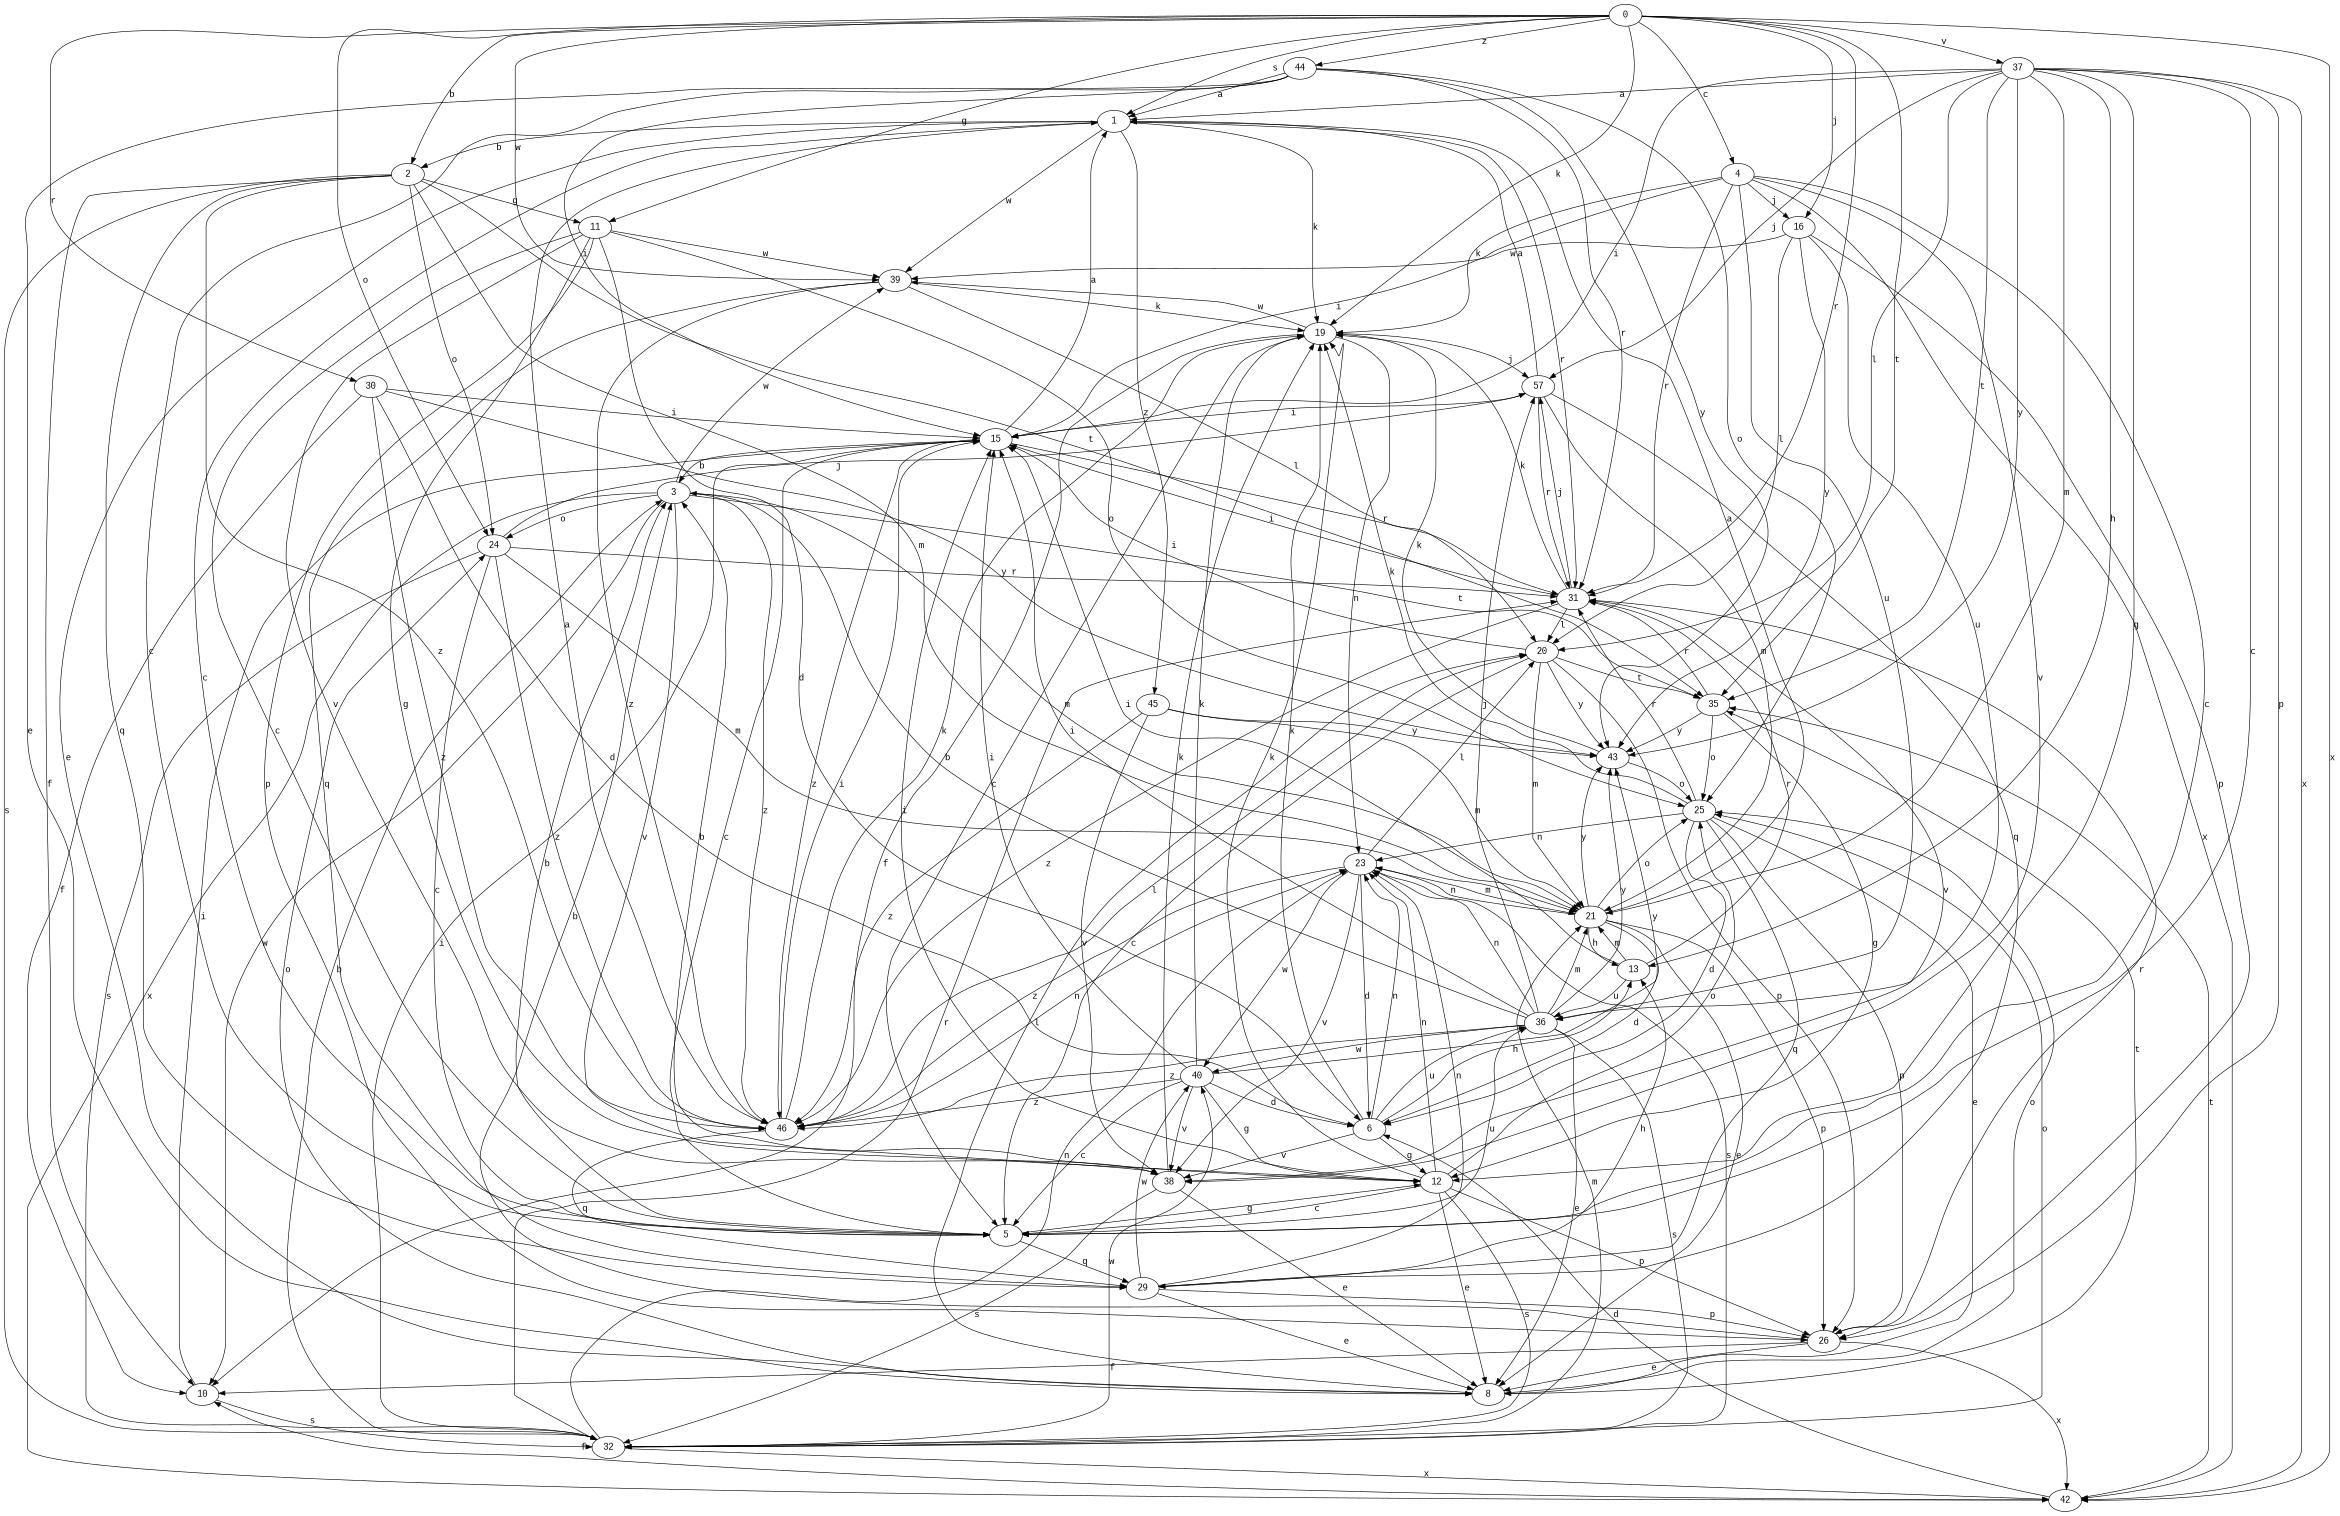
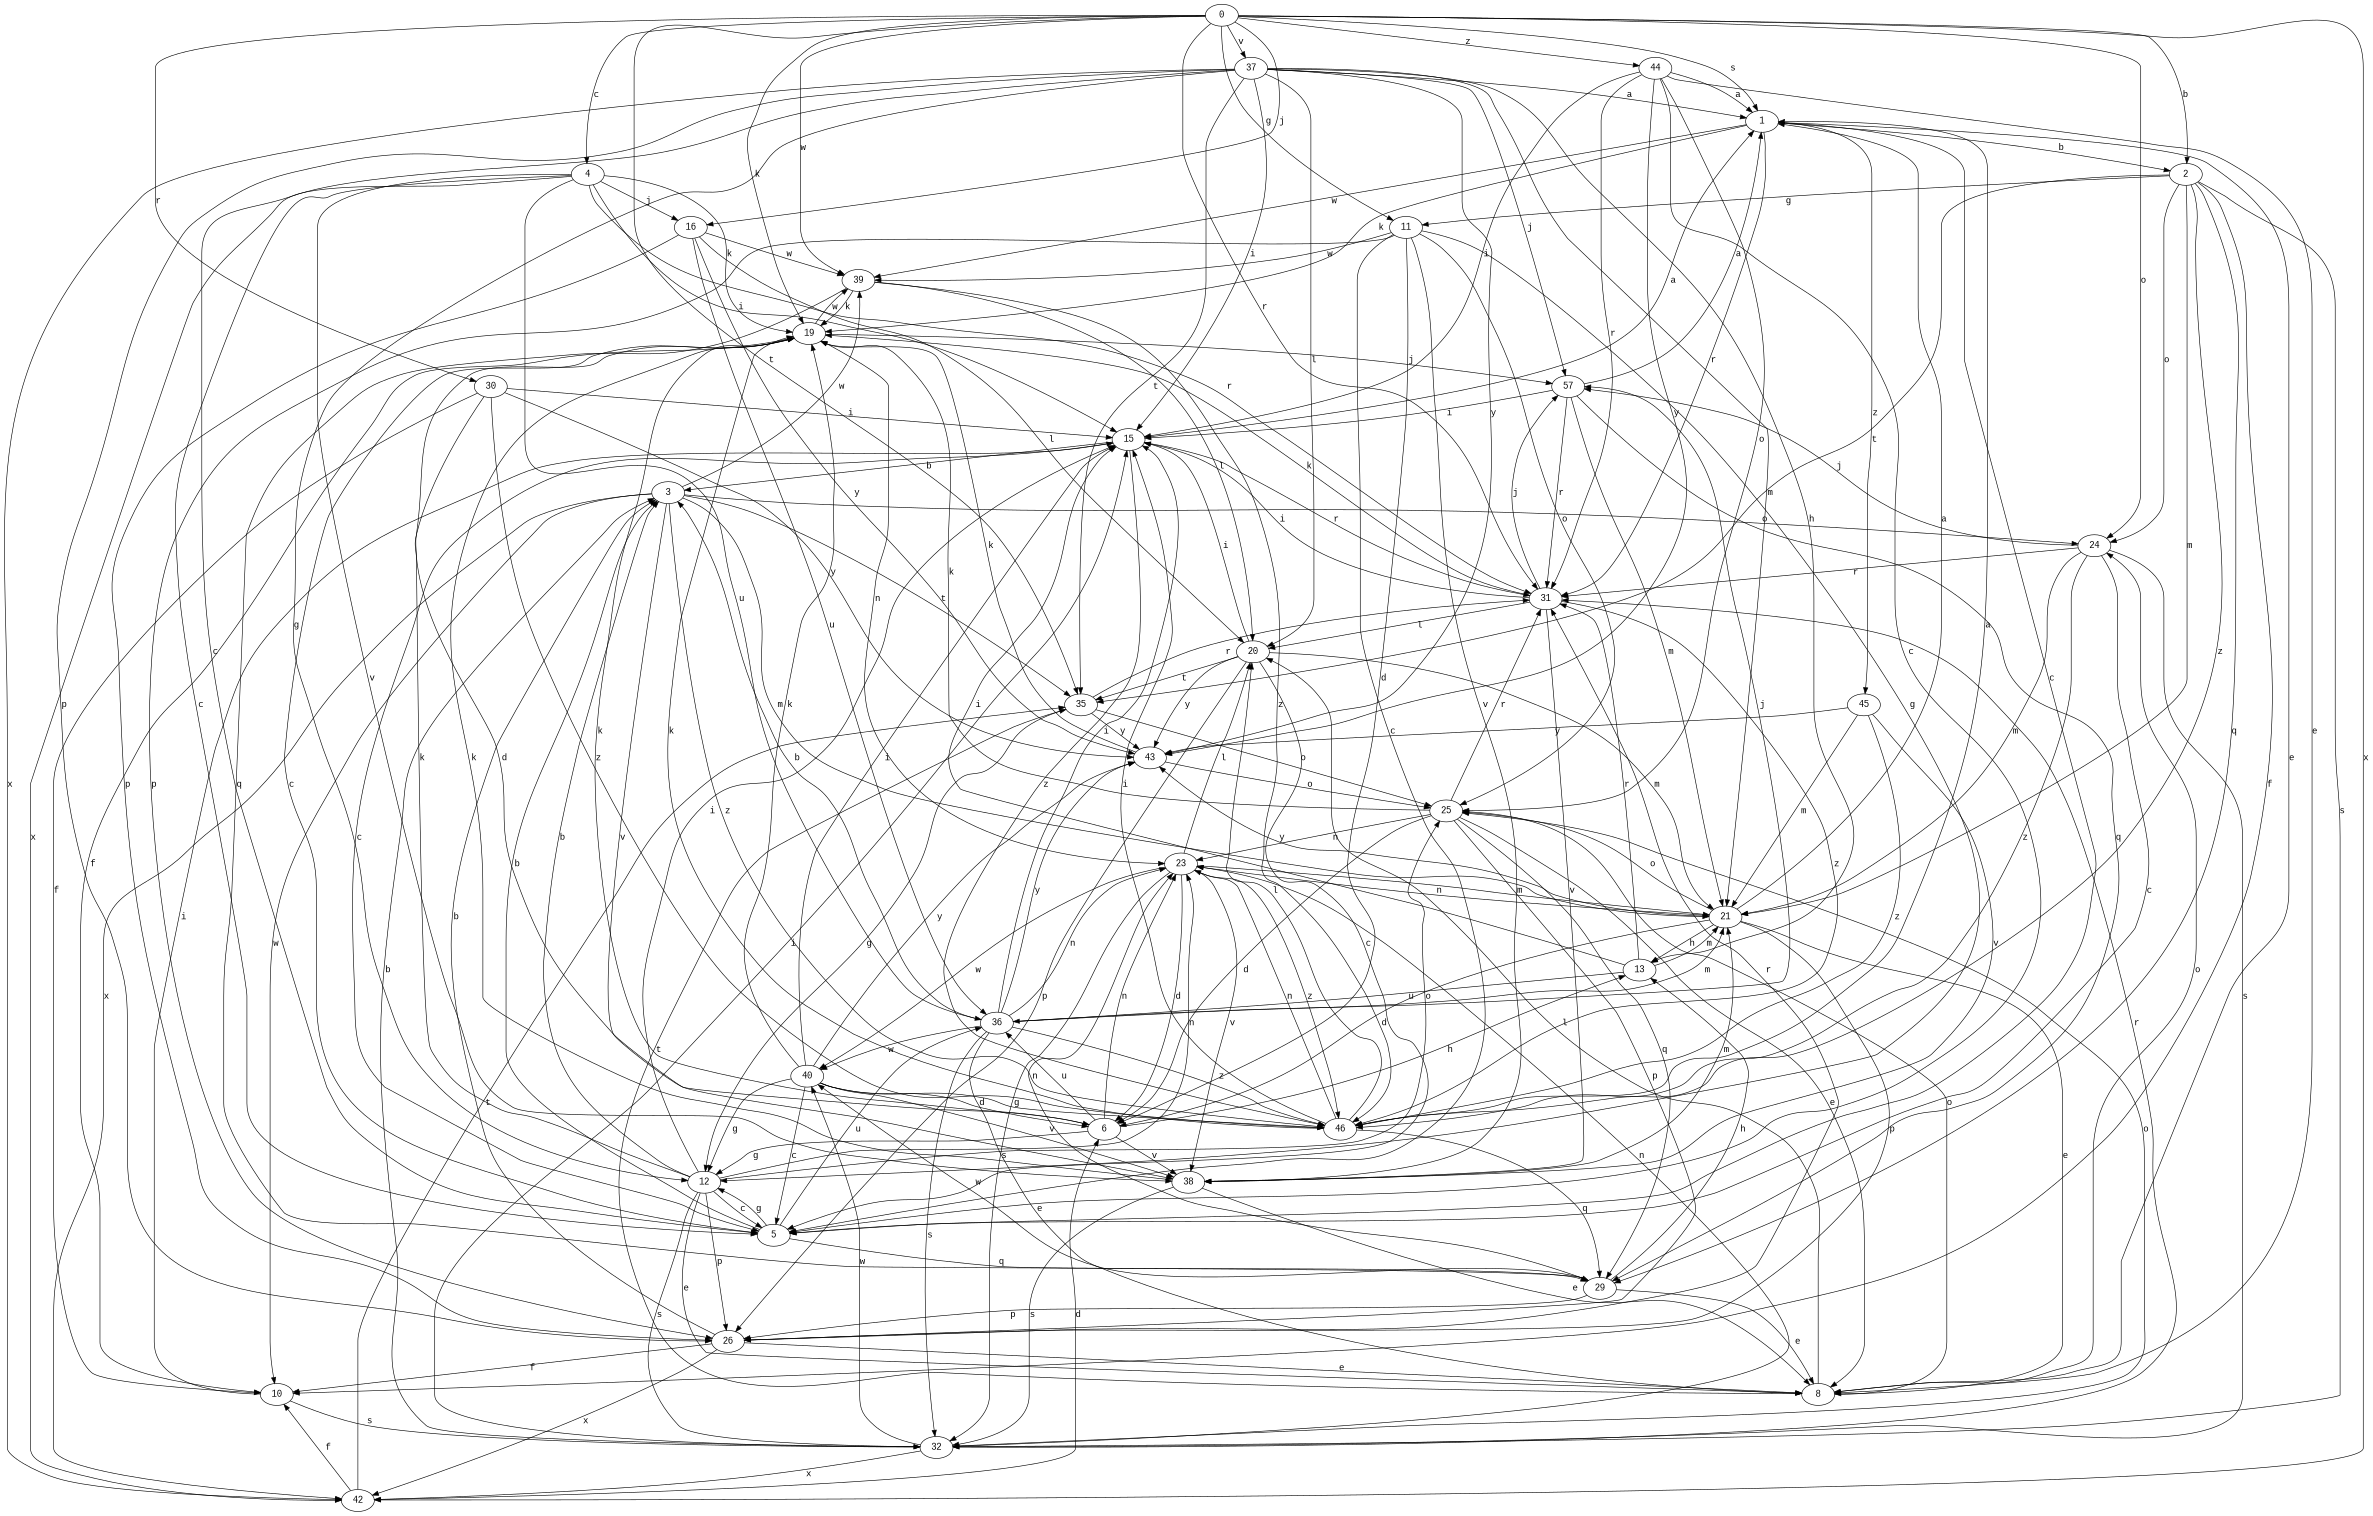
(1036, 1103) -> (1017, 1103)
(1383, 1430) -> (1597, 1161)
